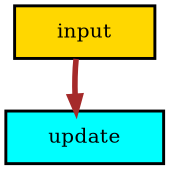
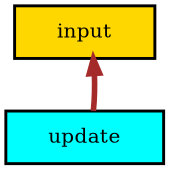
(75, 78) -> (95, 92)
